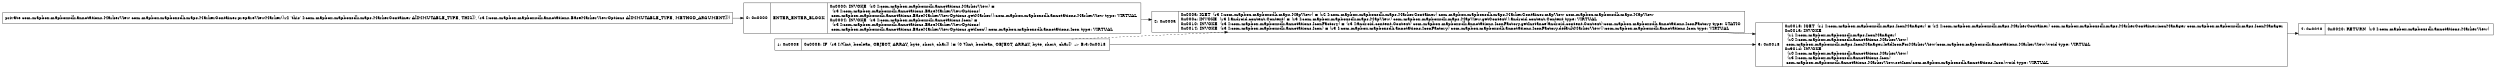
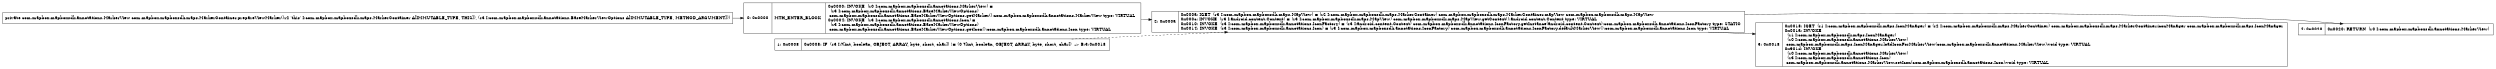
(799, 18) -> (798, 18)
(2291, 34) -> (2042, 14)
(1431, 45) -> none
